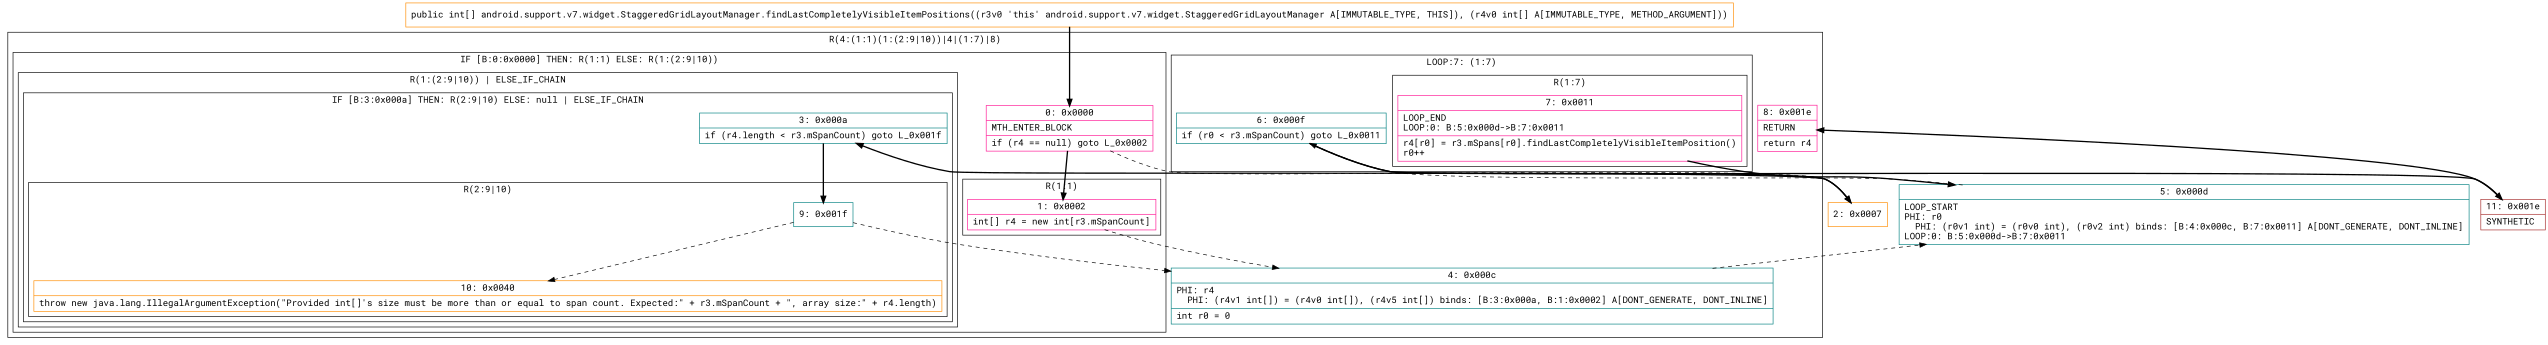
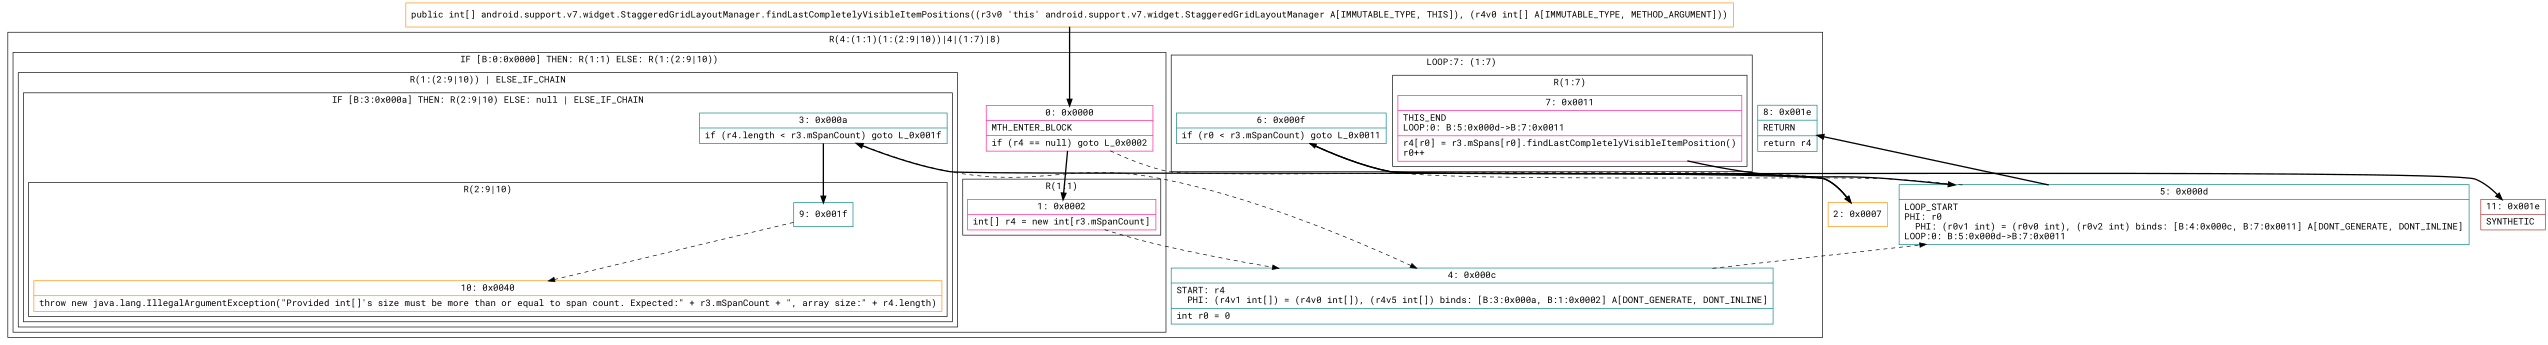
(1425, 118) -> (1425, 118)
(1787, 128) -> (1787, 128)
(2167, 146) -> (1936, 161)
(1008, 252) -> (1181, 183)
(1198, 291) -> (1203, 291)
